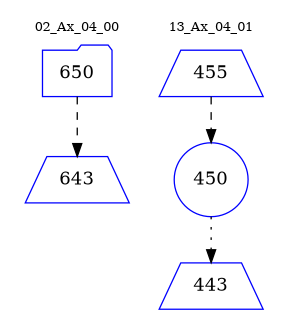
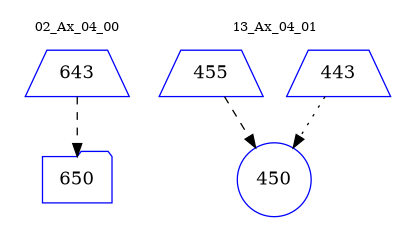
(77, 120) -> (77, 120)
(211, 233) -> (313, 117)
